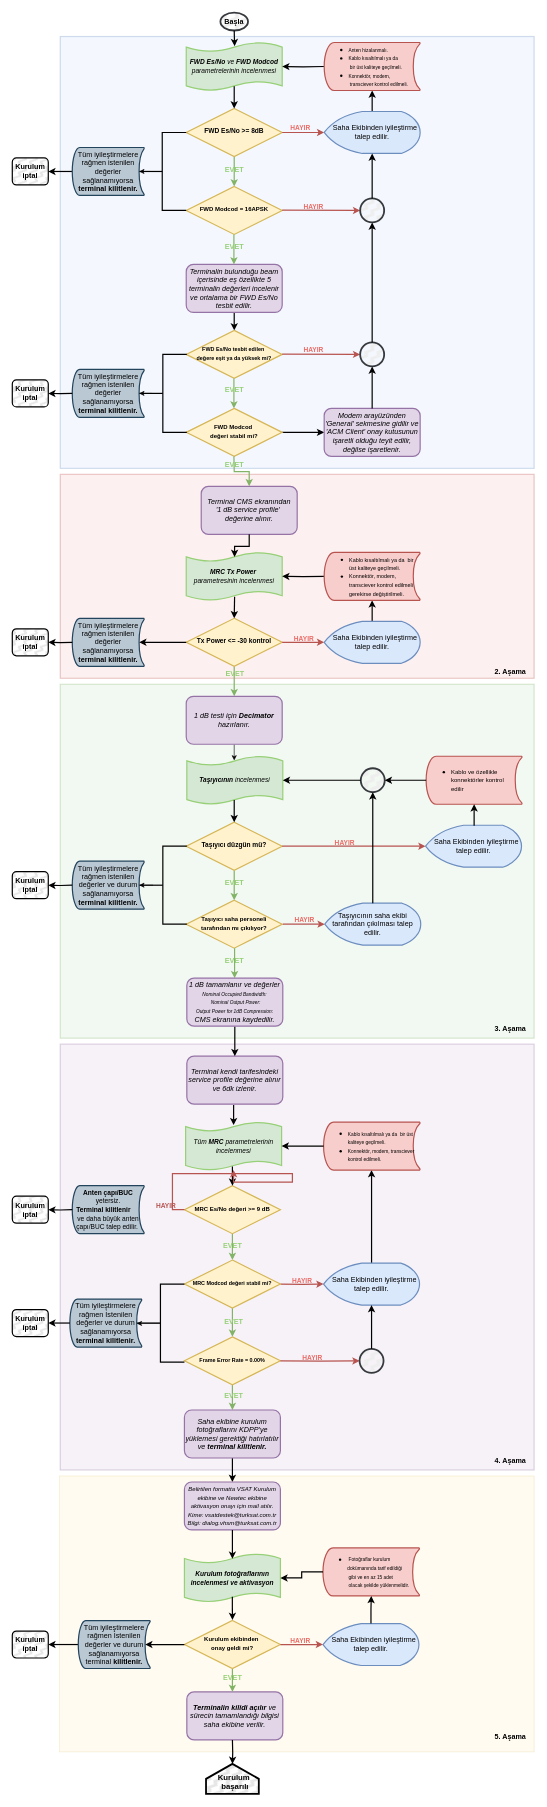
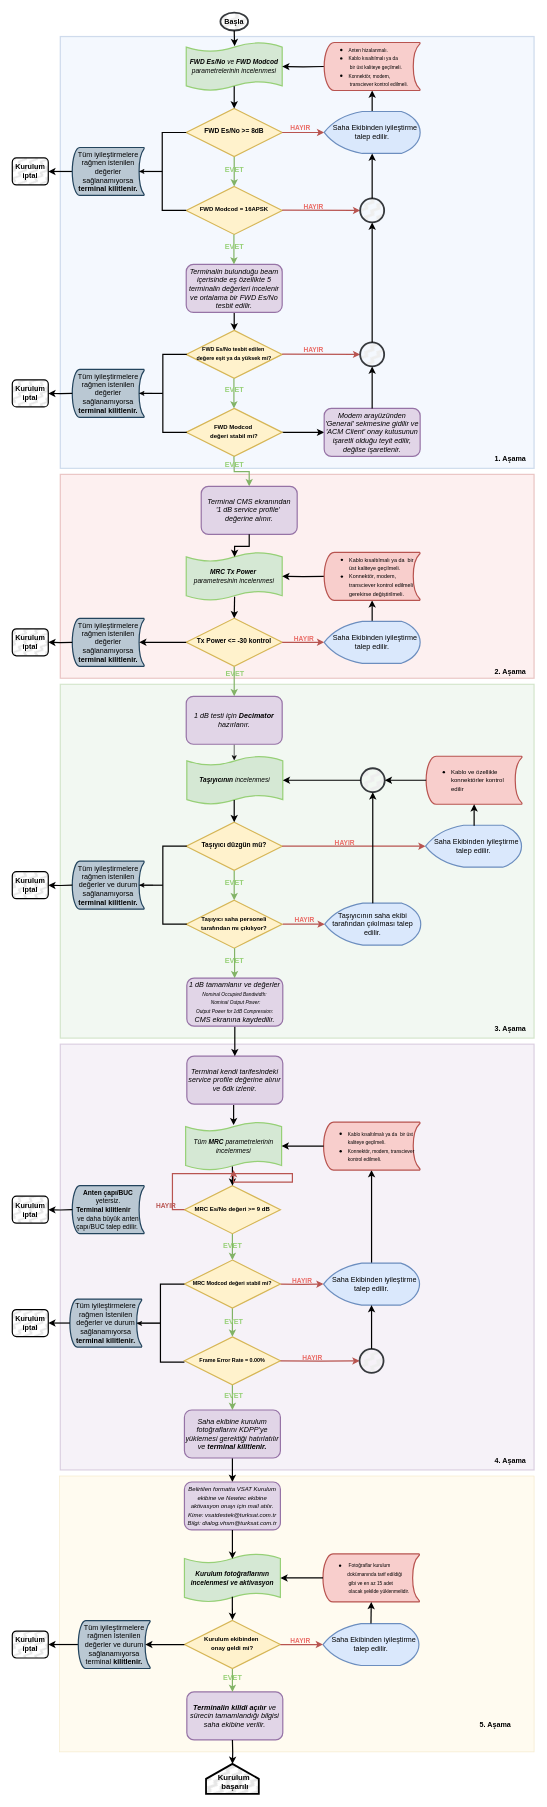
none -> (510, 459)
(371, 1572) -> (371, 1578)
(510, 1737) -> (495, 1725)
